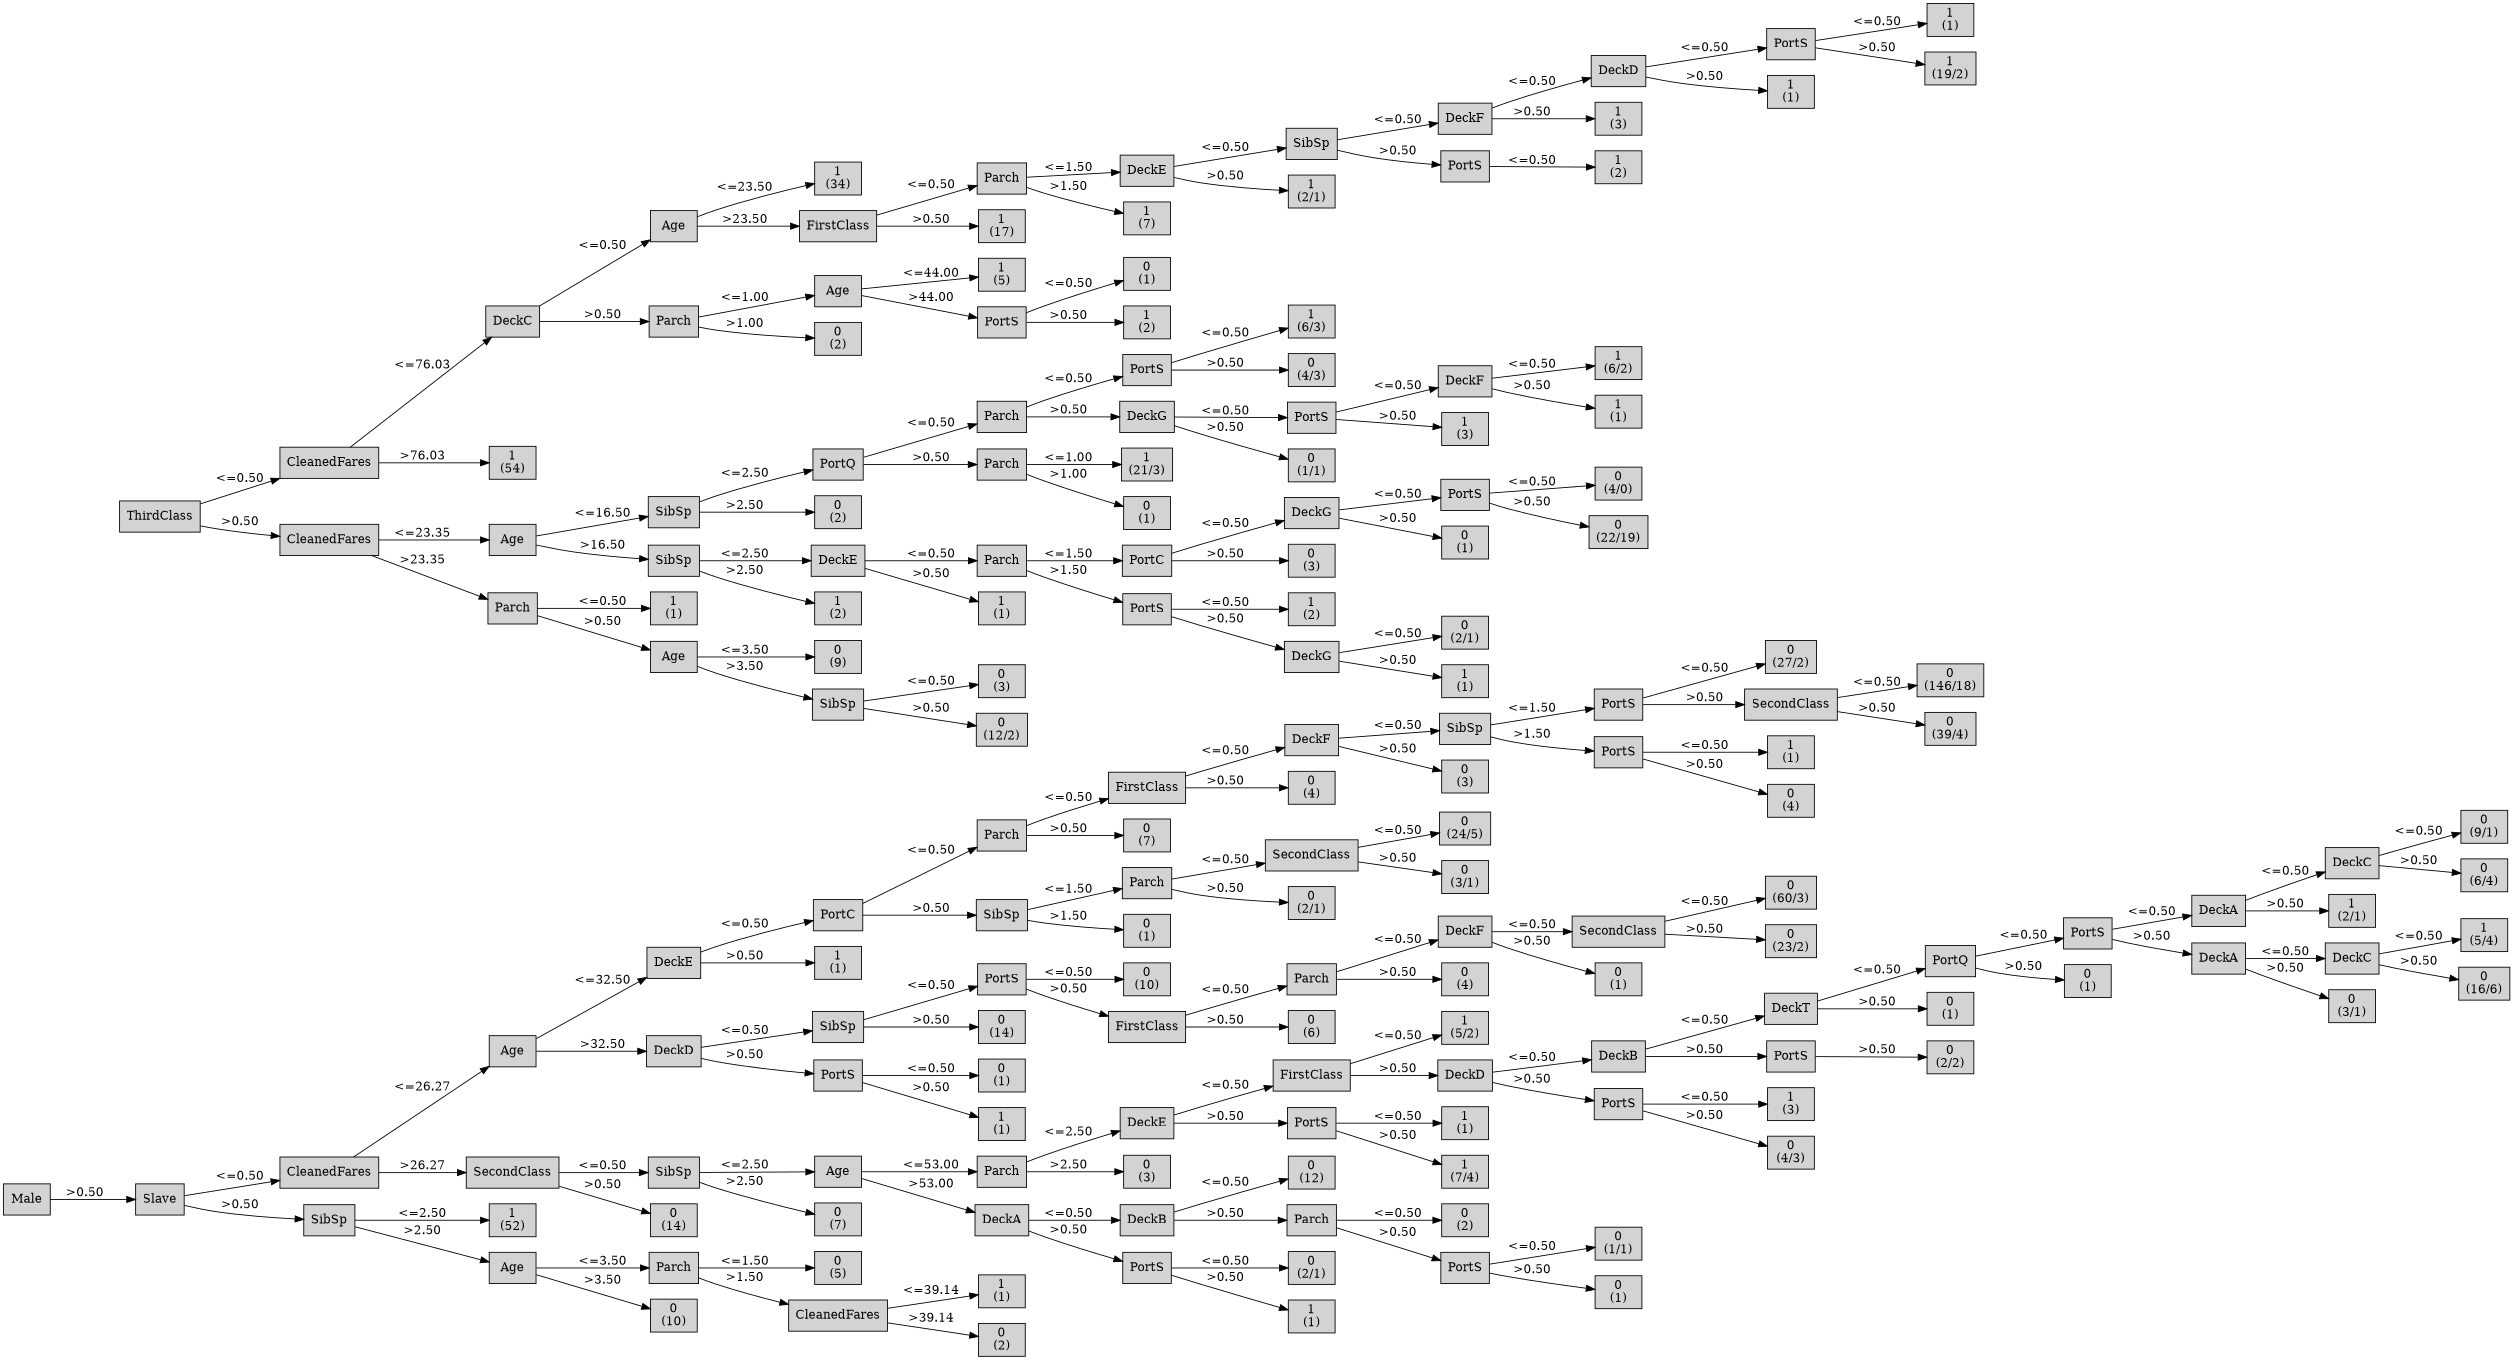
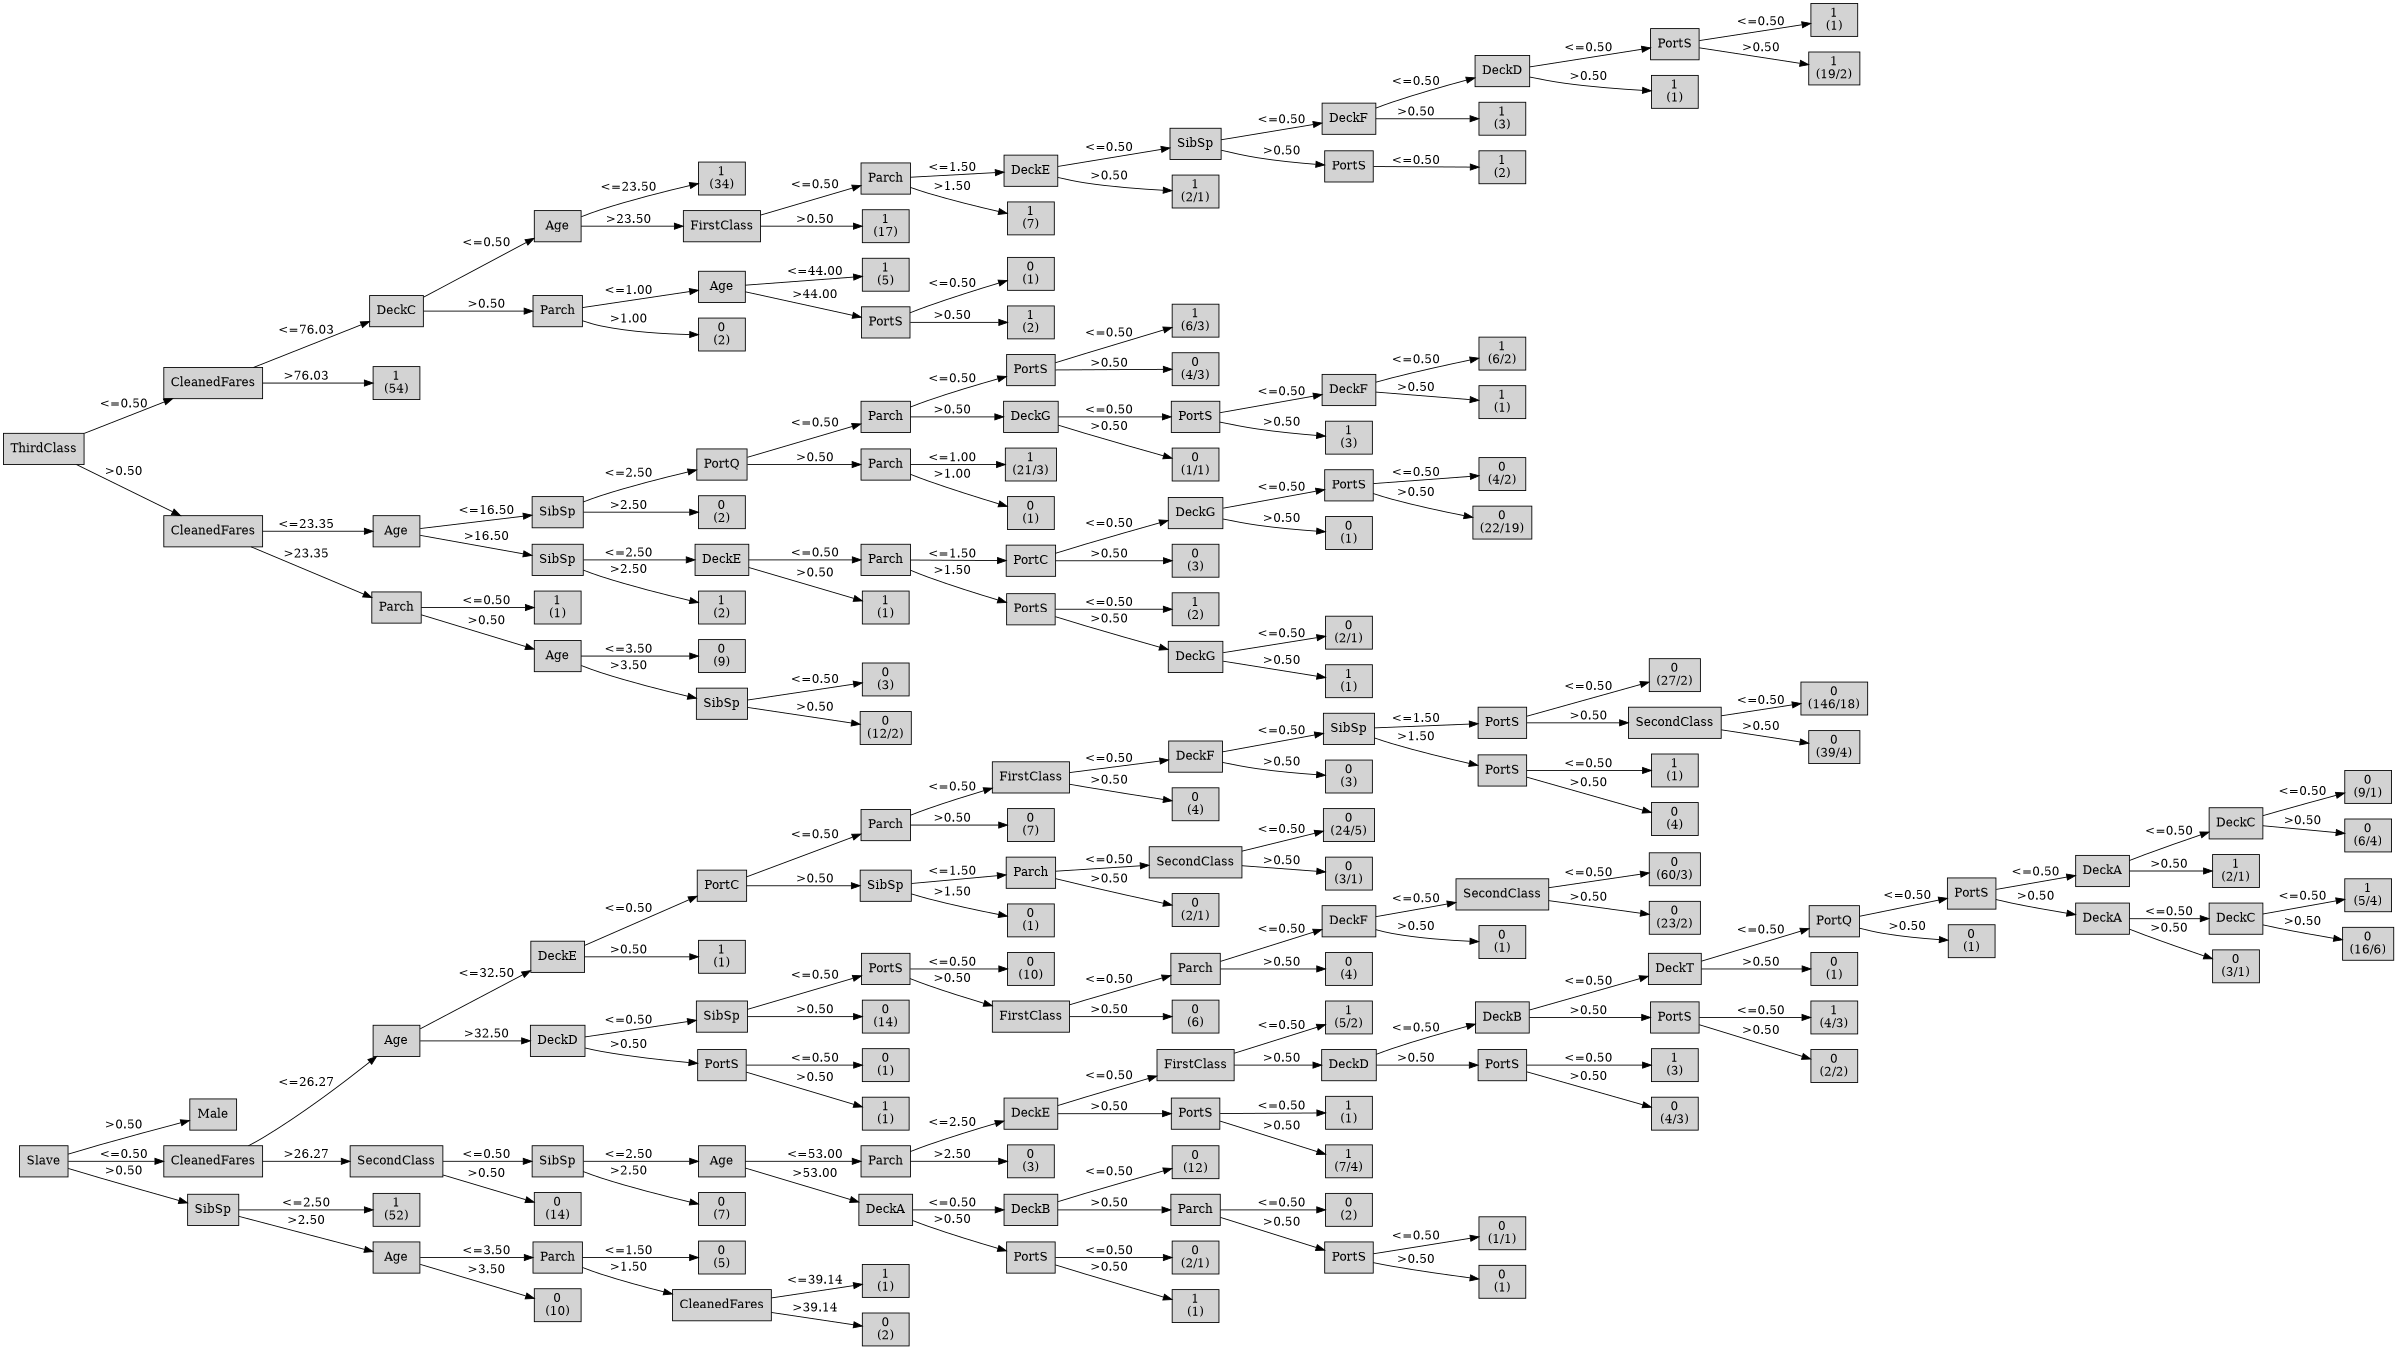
(1618, 484) -> (1502, 474)
none -> (1834, 1017)
(89, 1199) -> (124, 1138)
